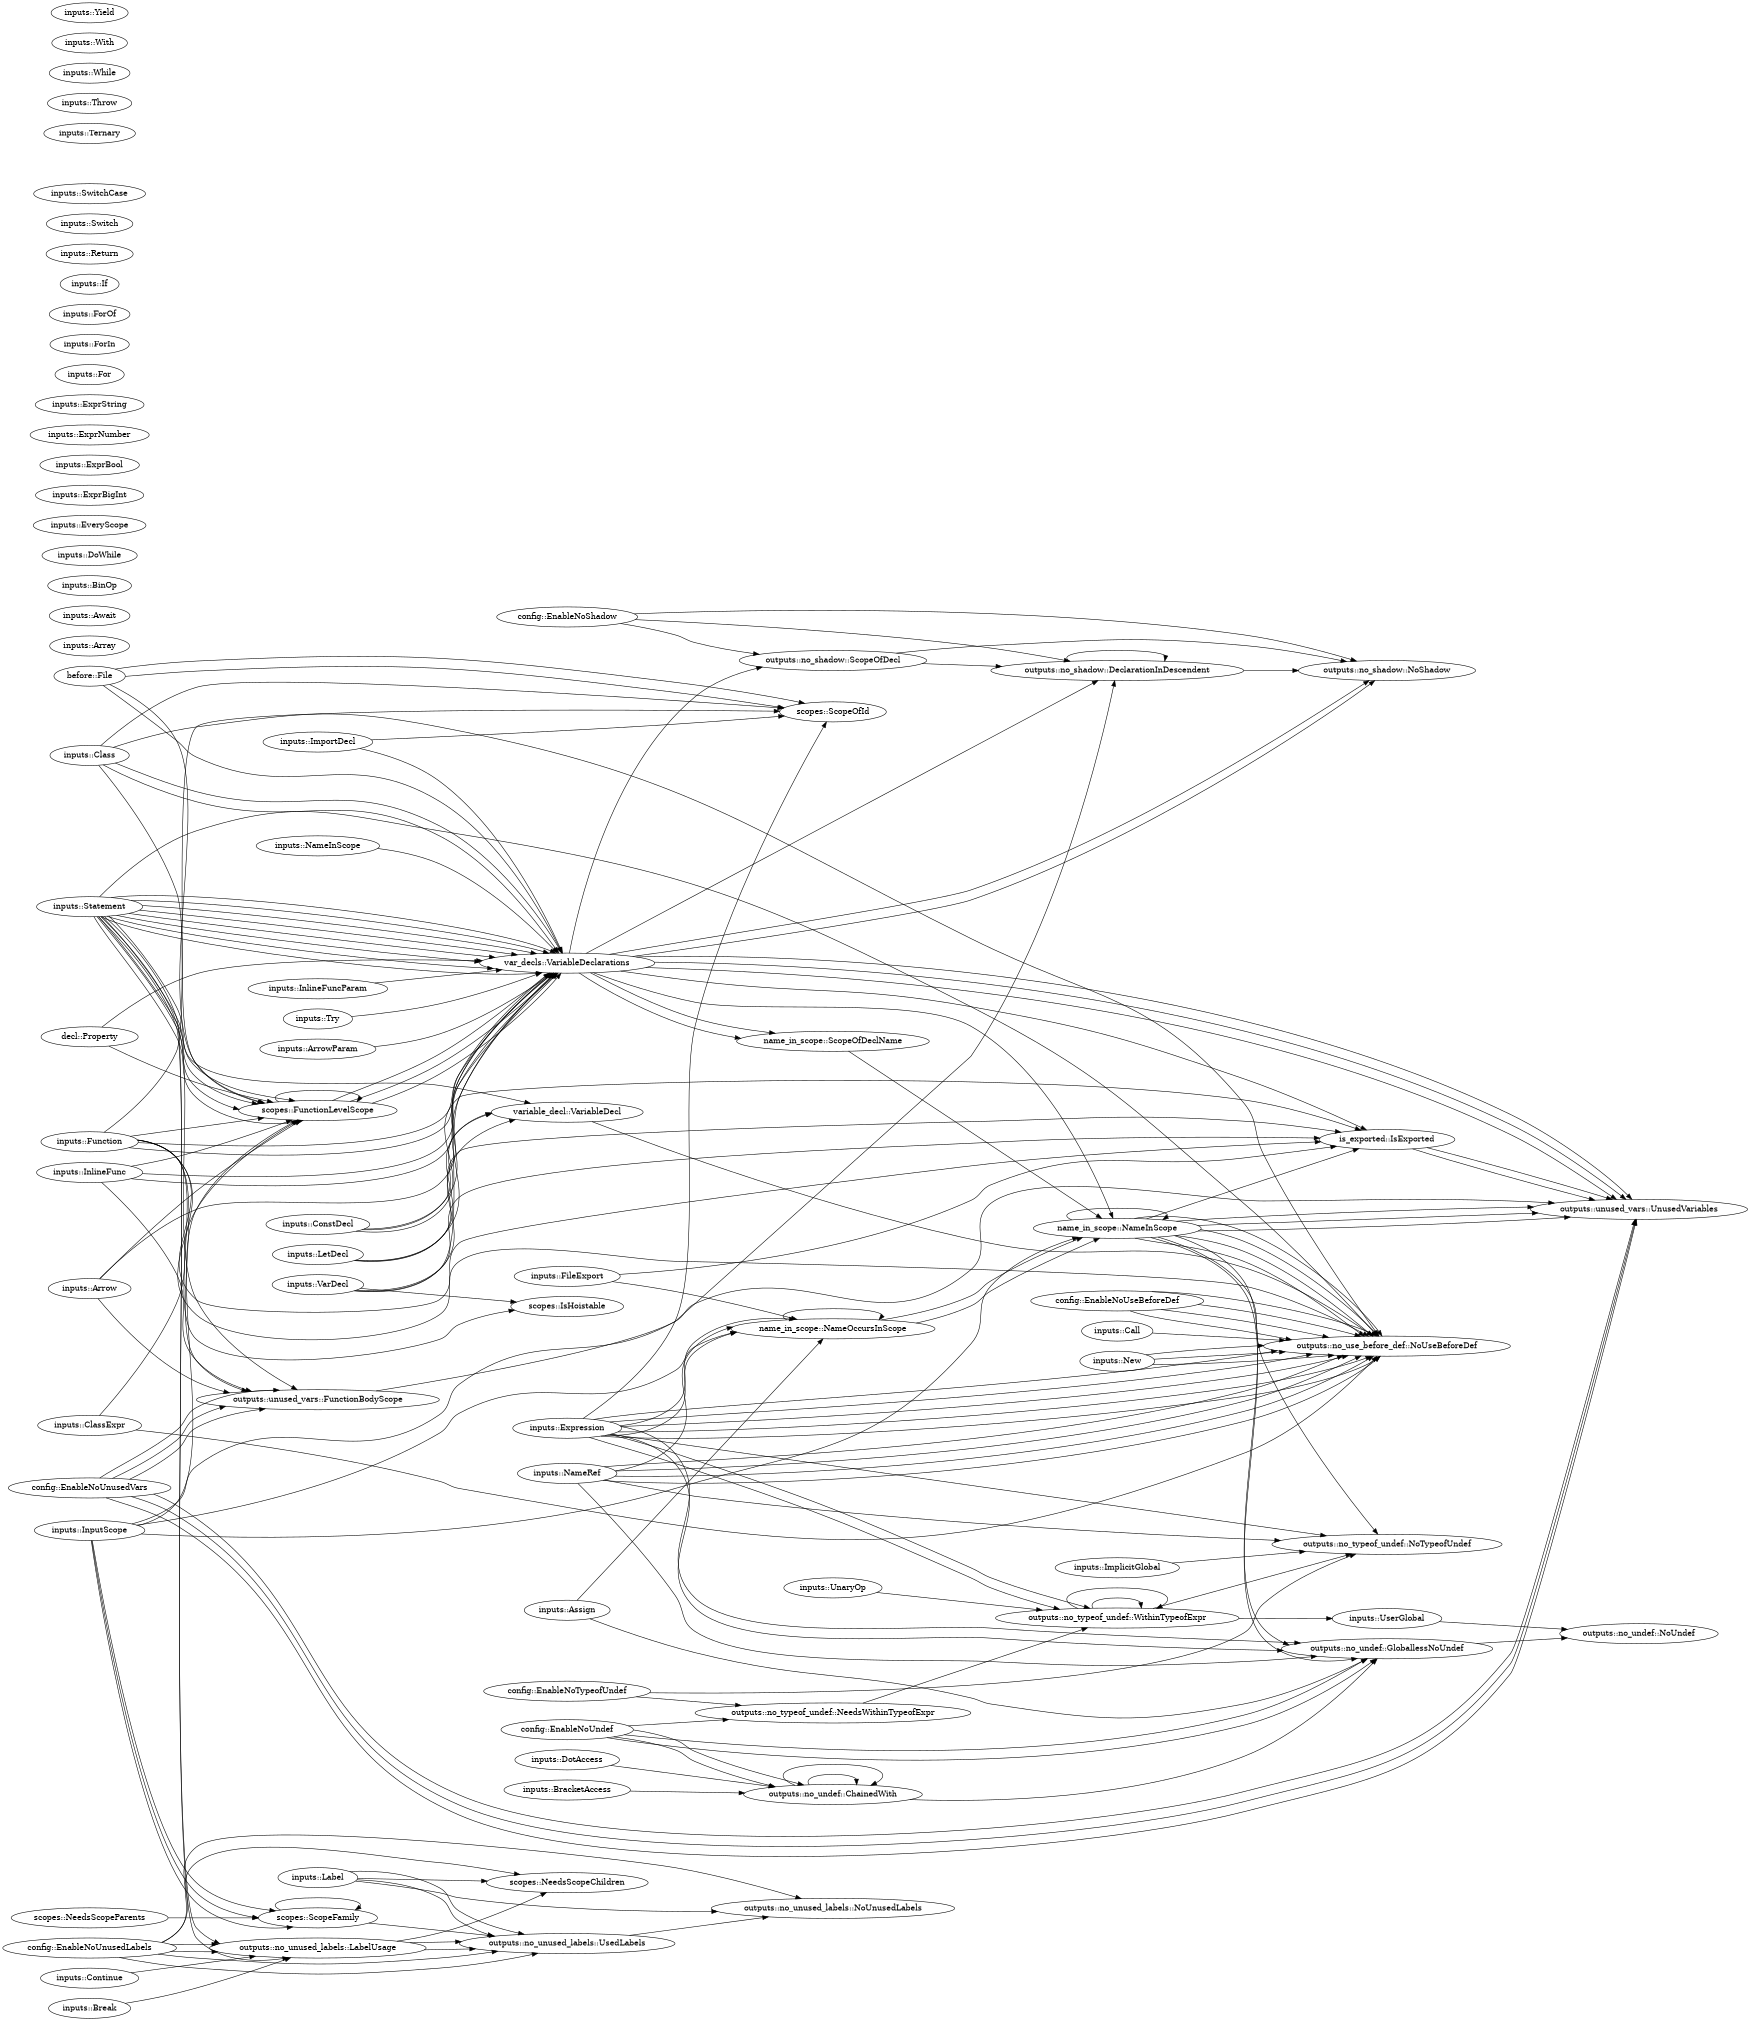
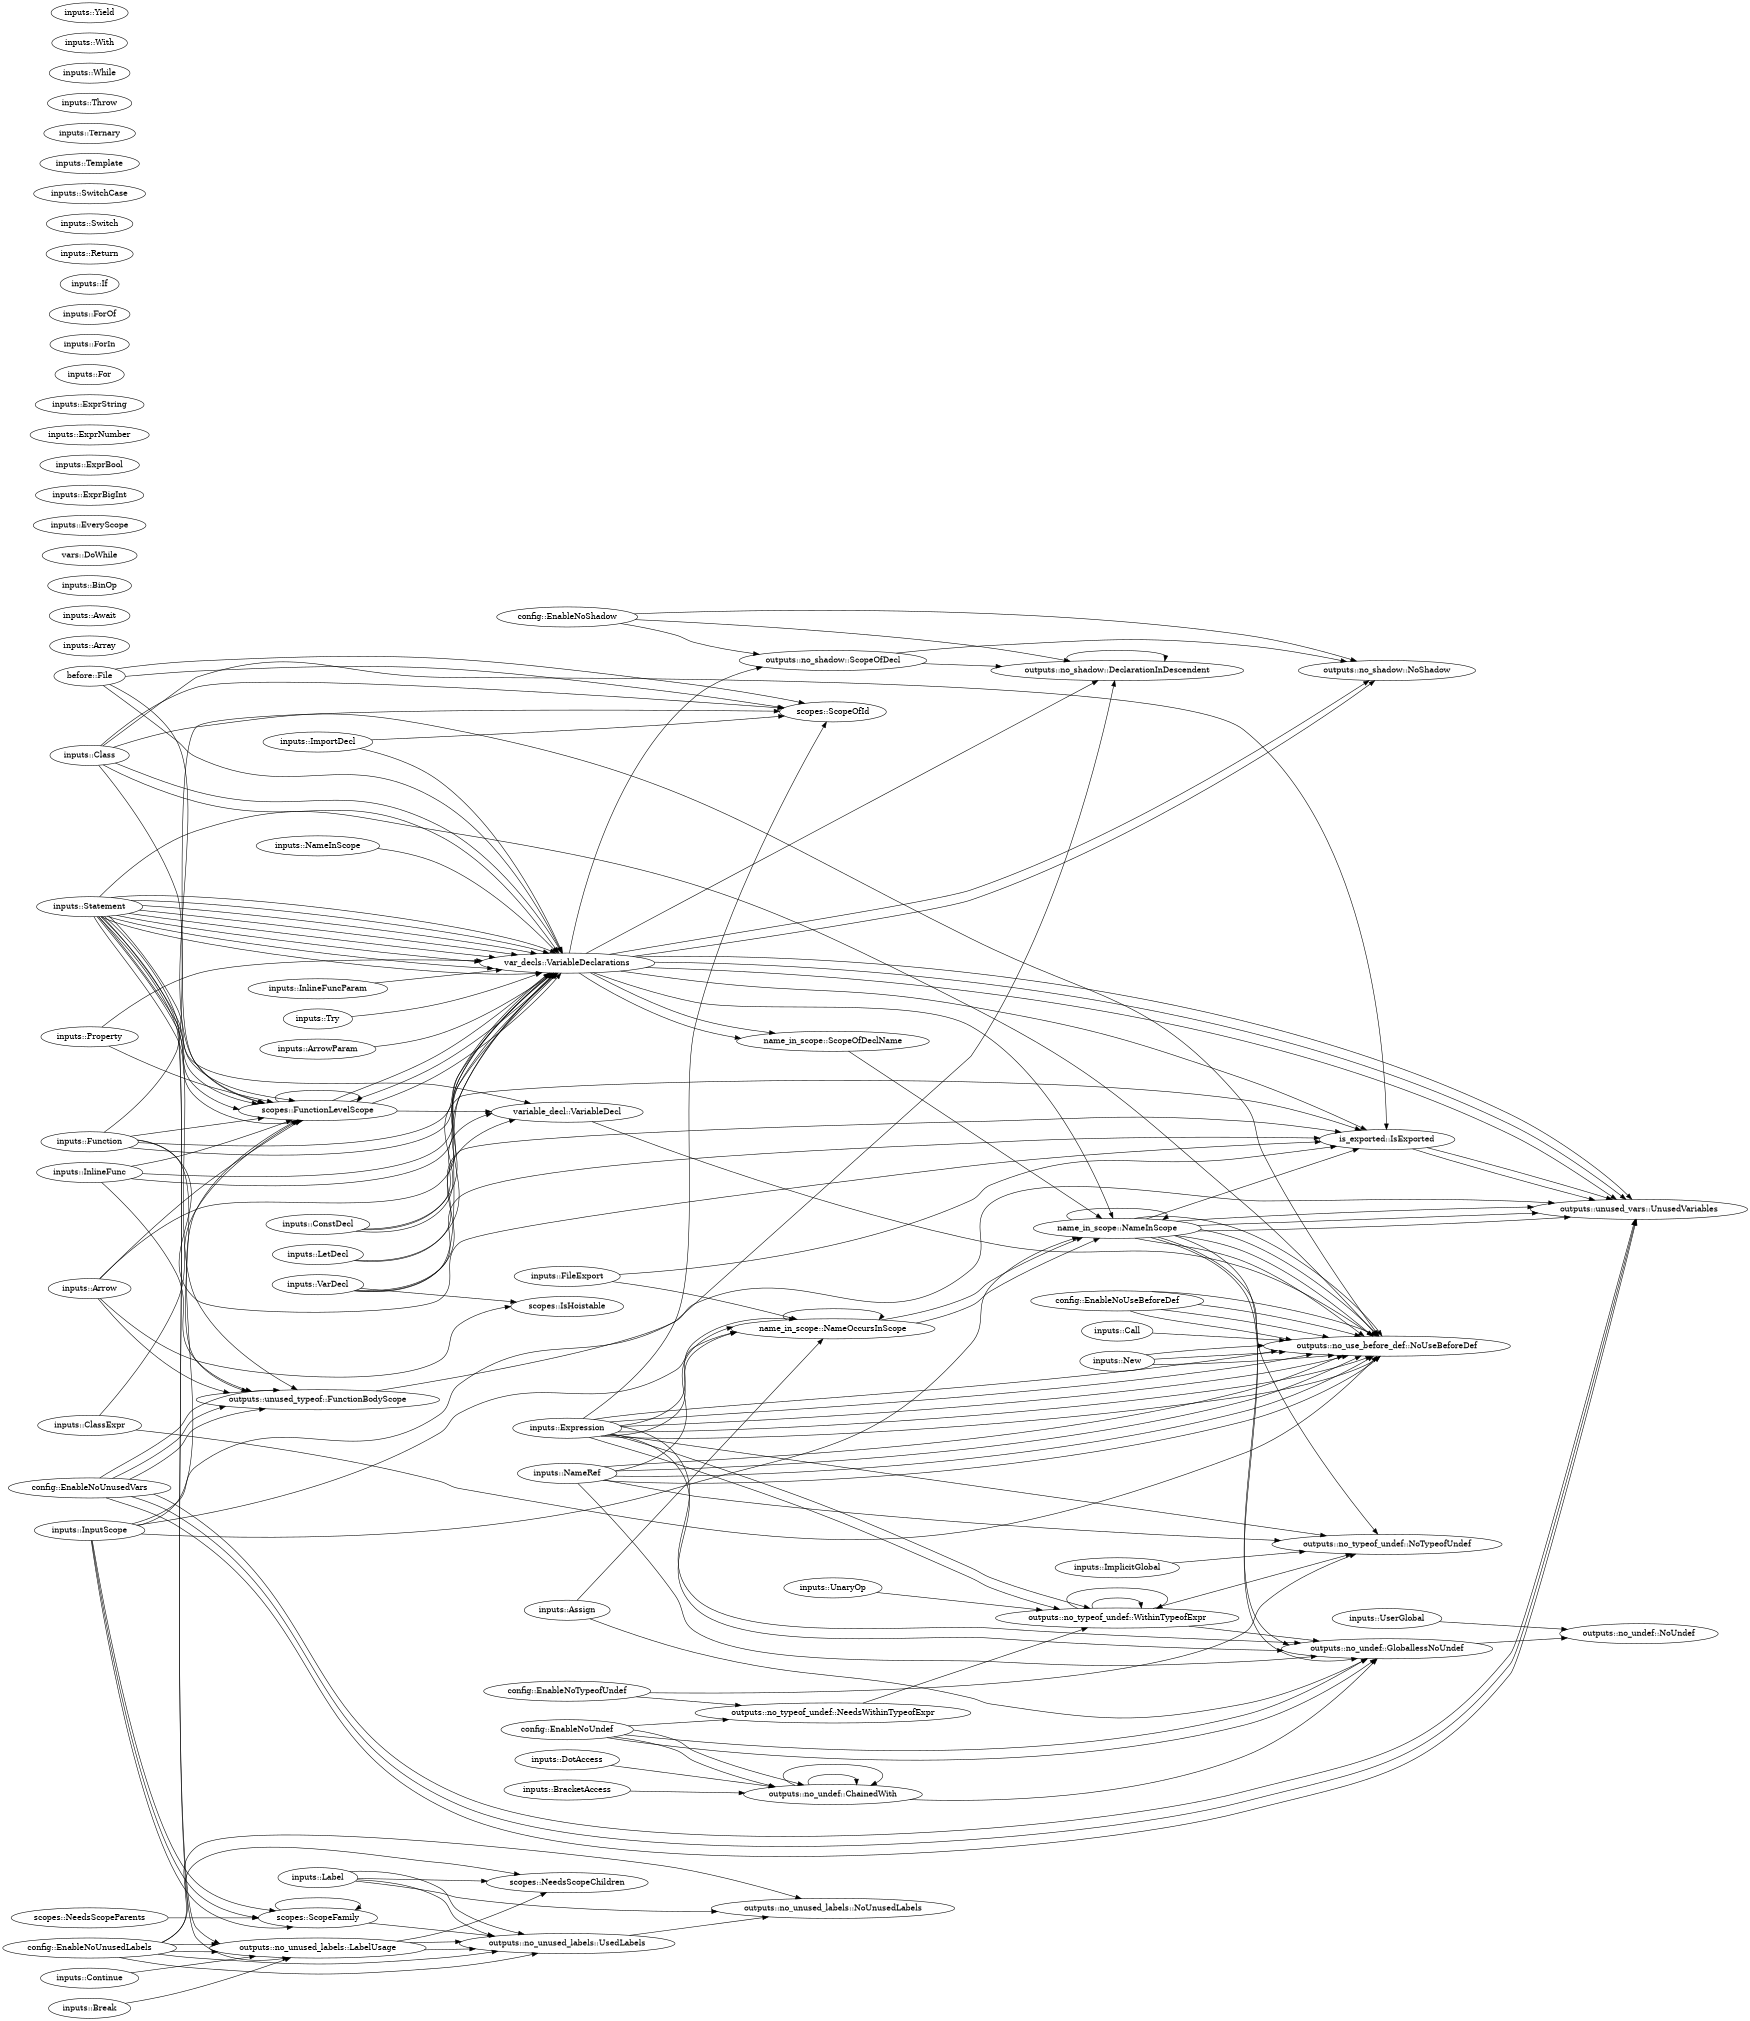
none -> (90, 164)
(90, 556) -> (90, 556)
(1268, 671) -> none
none -> (879, 684)
(90, 1037) -> (90, 1037)
(452, 1214) -> (441, 1111)
(654, 1260) -> none
(227, 1353) -> (307, 1376)
(318, 1400) -> (318, 1400)
(1283, 1618) -> (1251, 1633)
